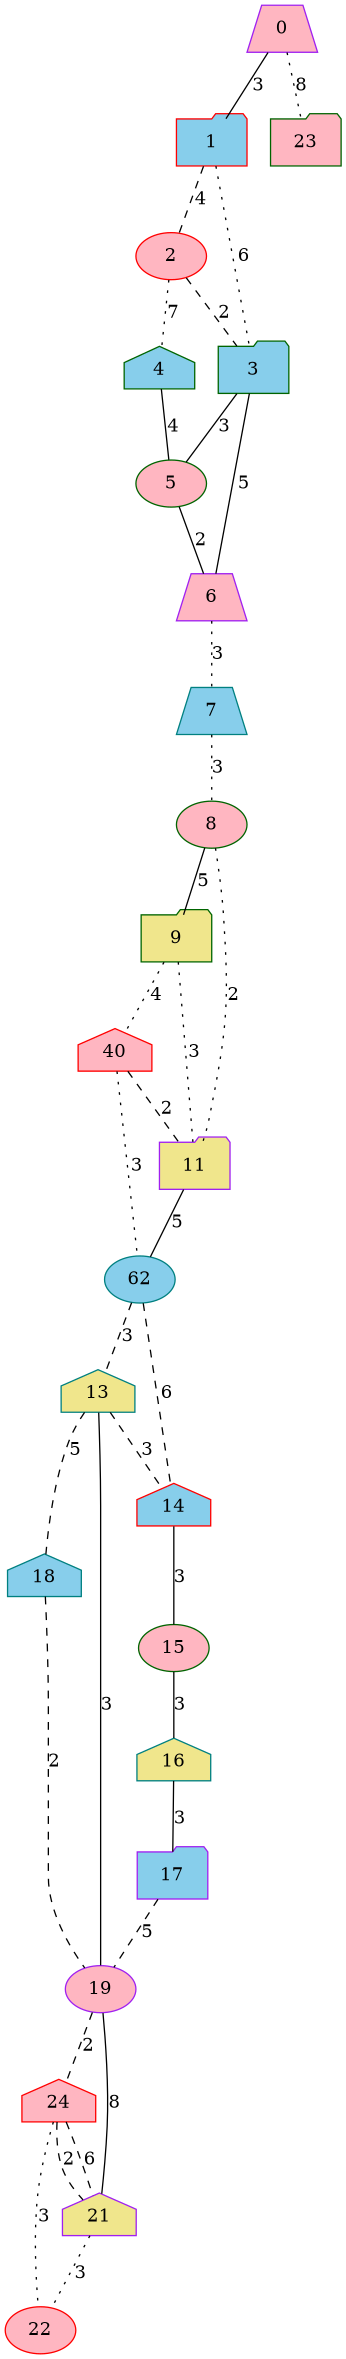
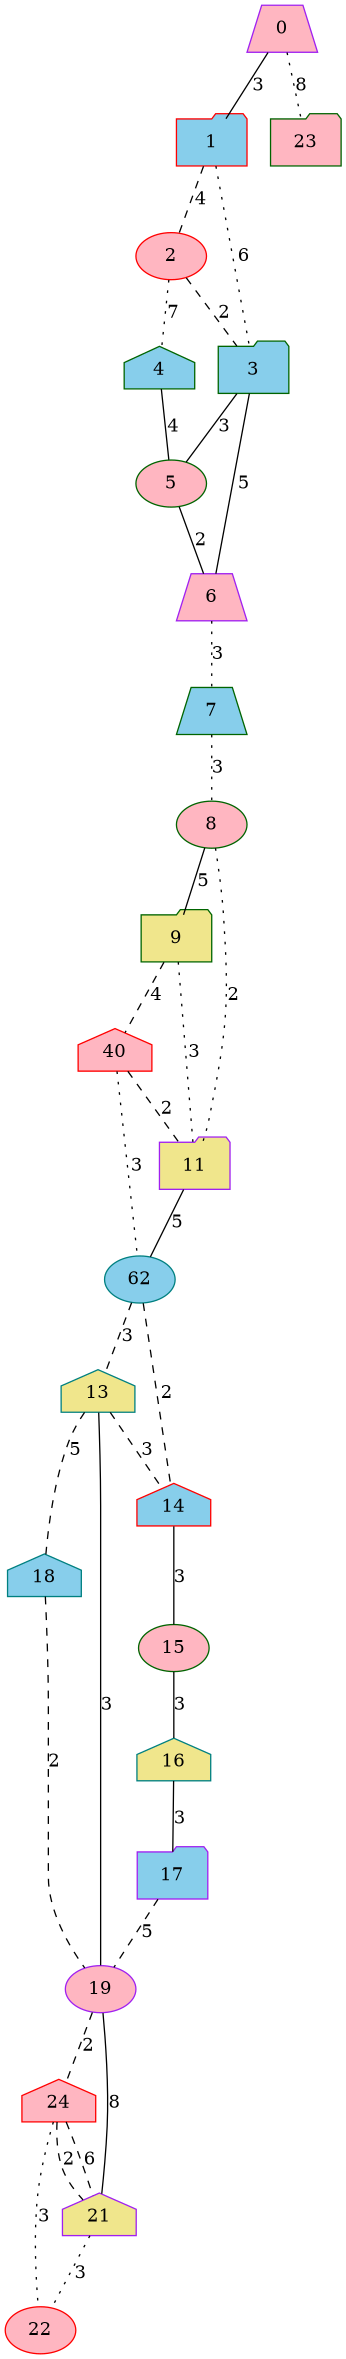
(212, 711) -> (212, 711)
(145, 997) -> (145, 997)
(167, 1393) -> (167, 1393)
